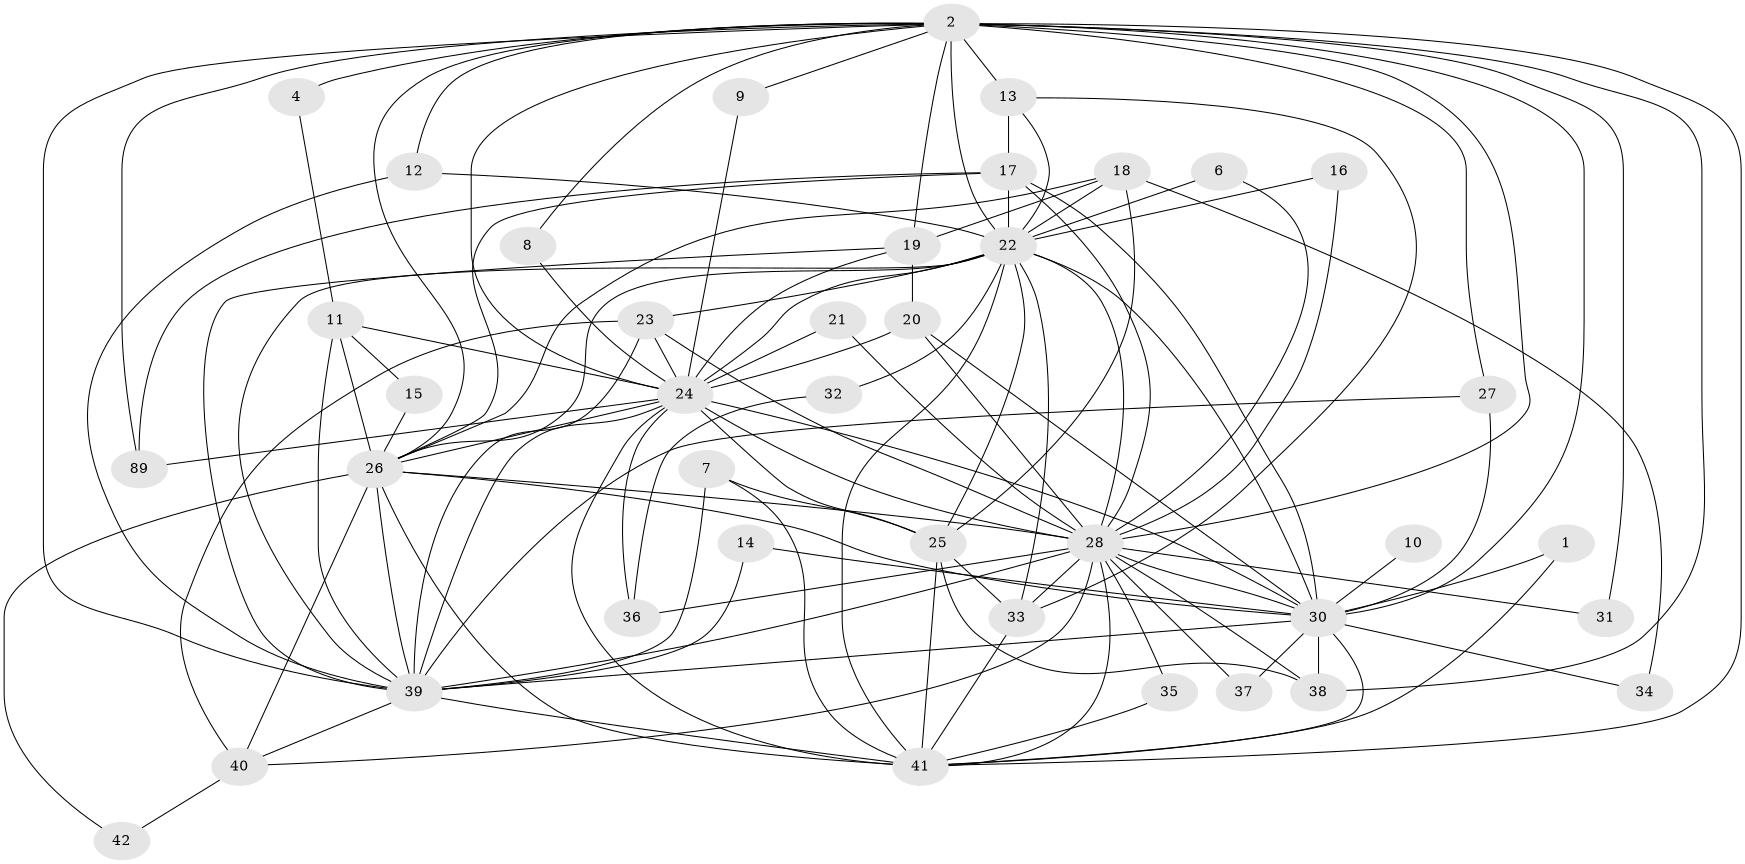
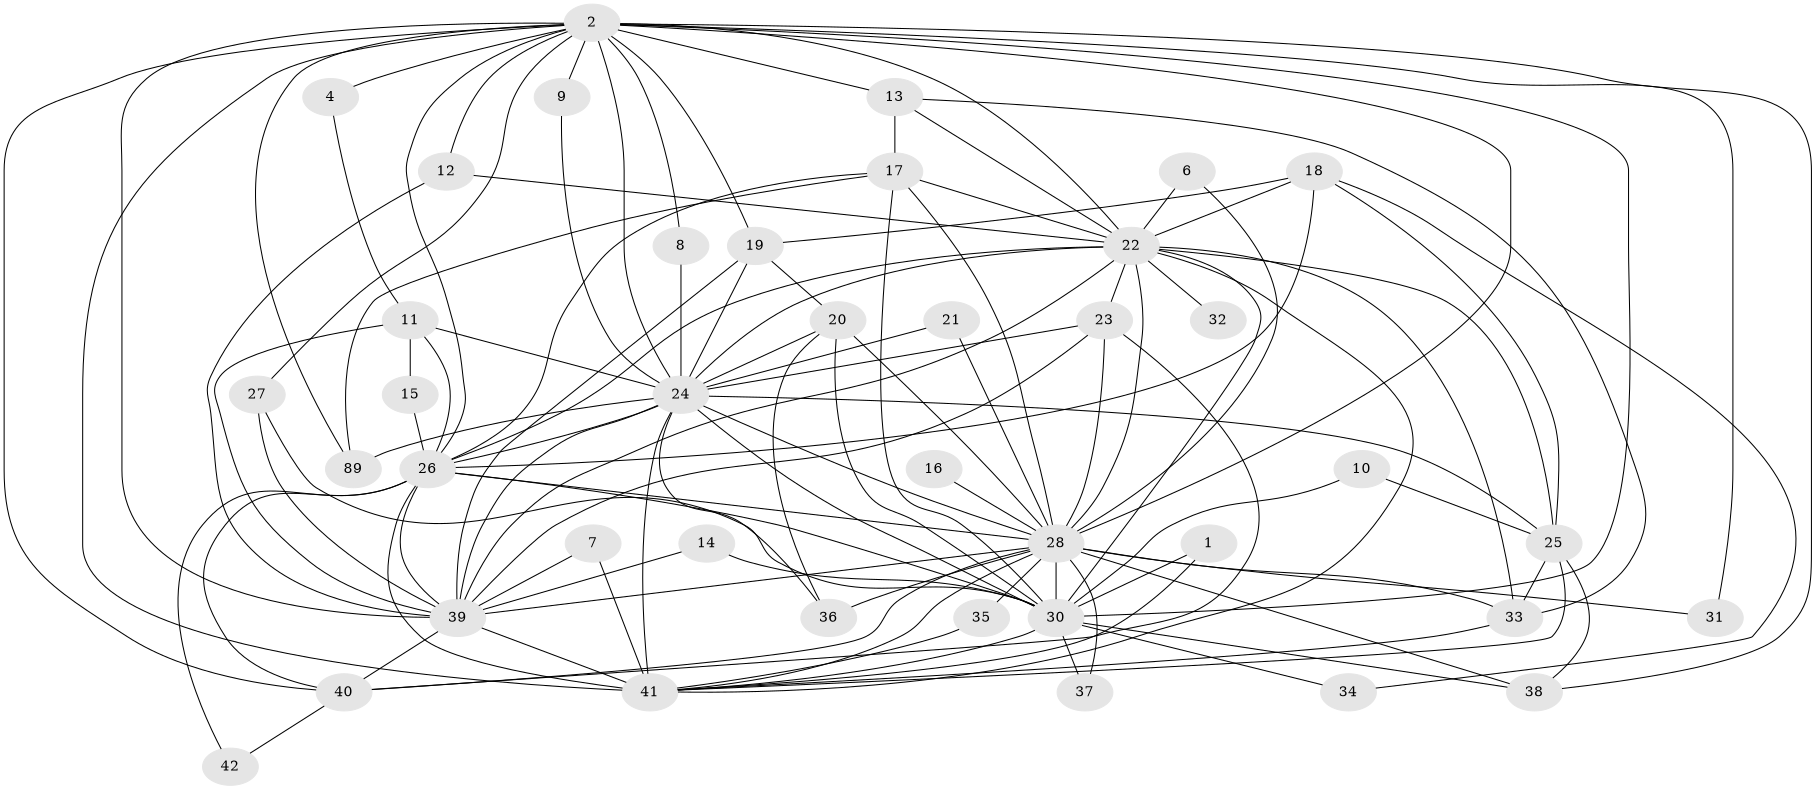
(1174, 209) -> none
none -> (4, 224)
(679, 442) -> (777, 478)
(785, 498) -> (1458, 506)
(867, 655) -> none
